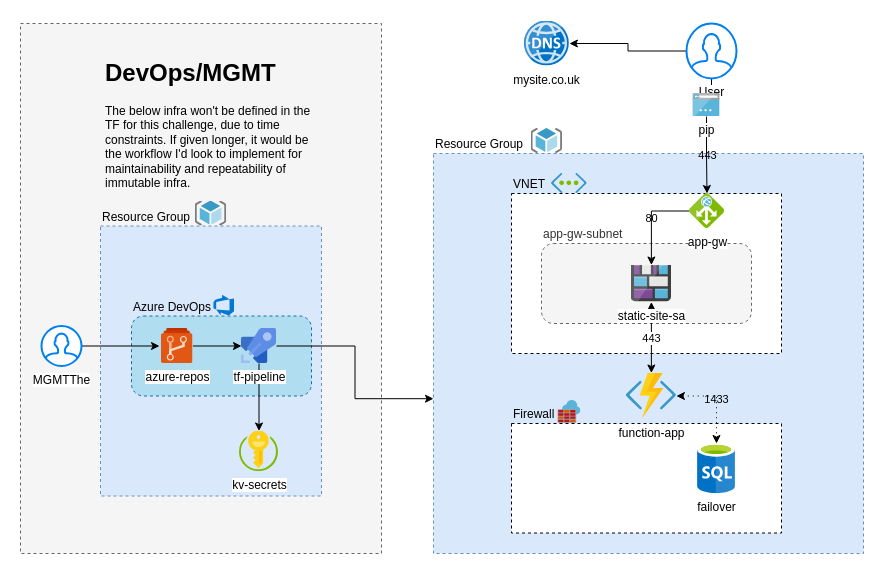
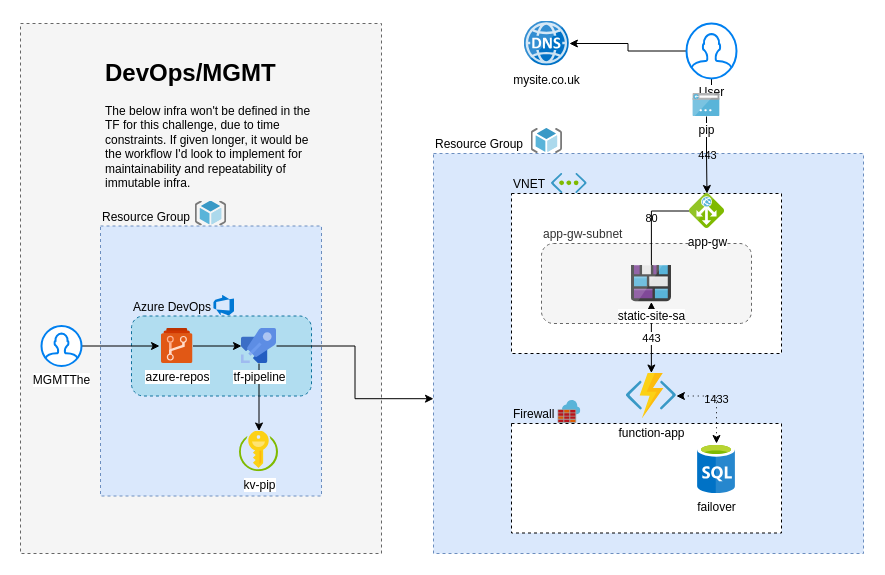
(651, 257) -> (651, 260)
(260, 486) -> (260, 486)
